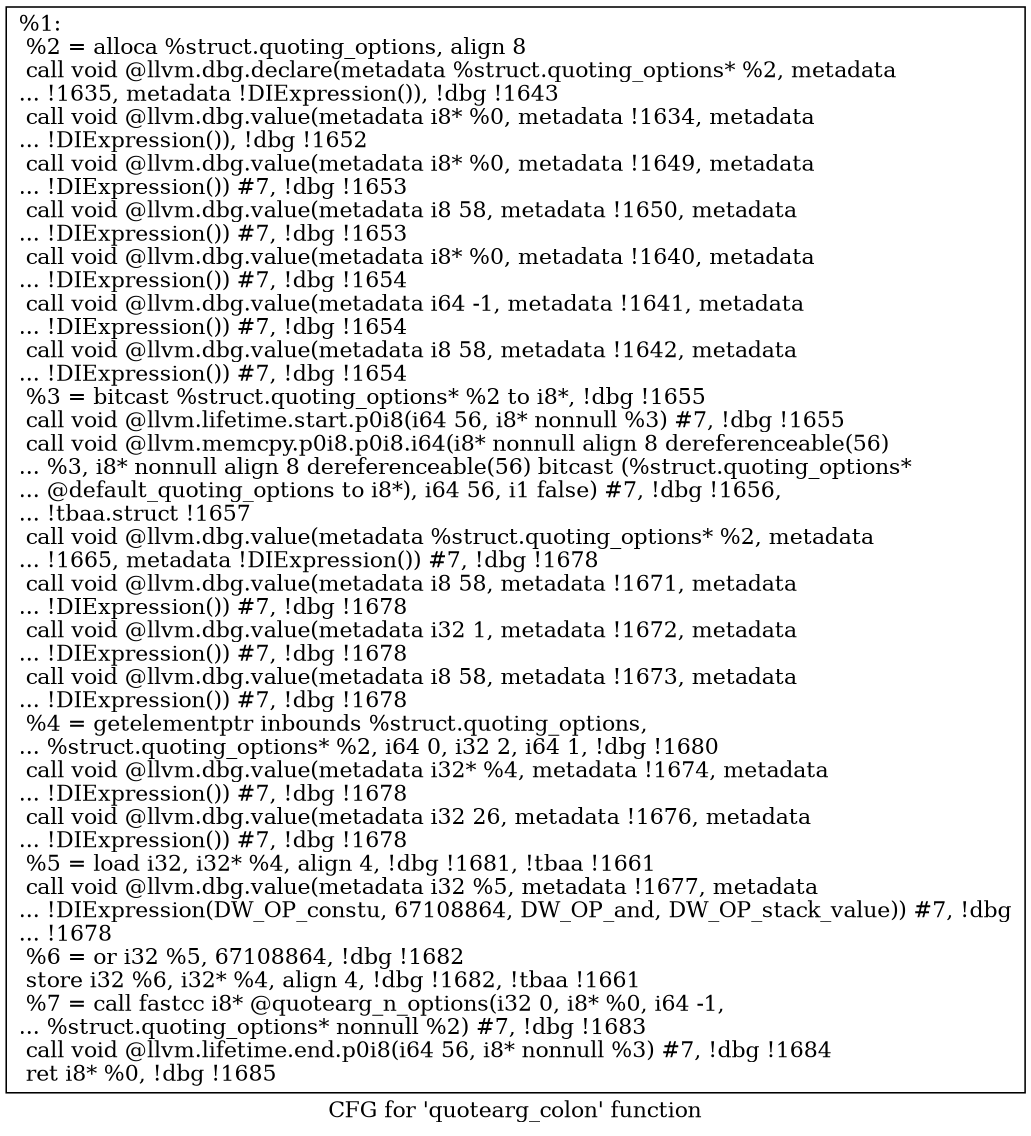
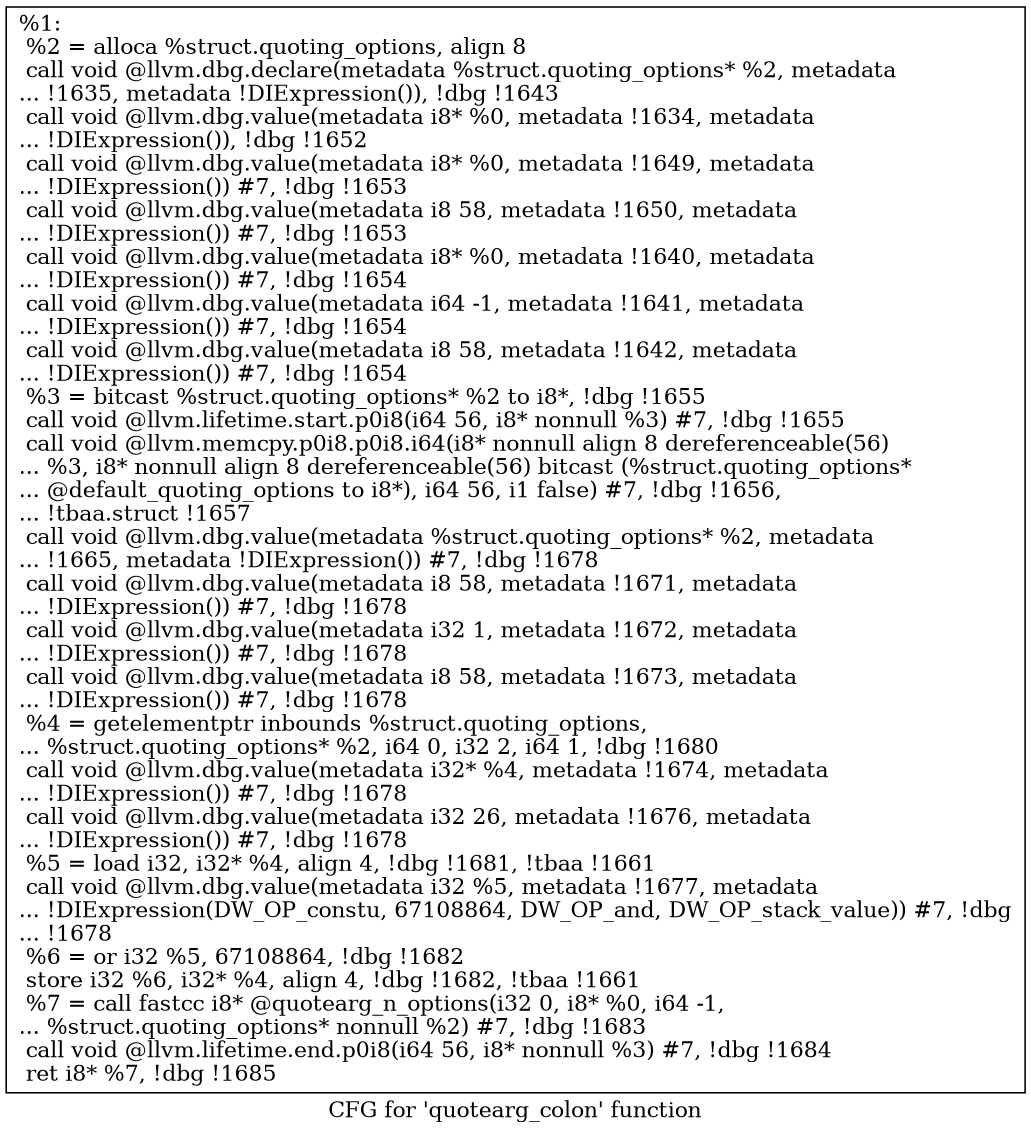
(148, 1074) -> (148, 1074)
